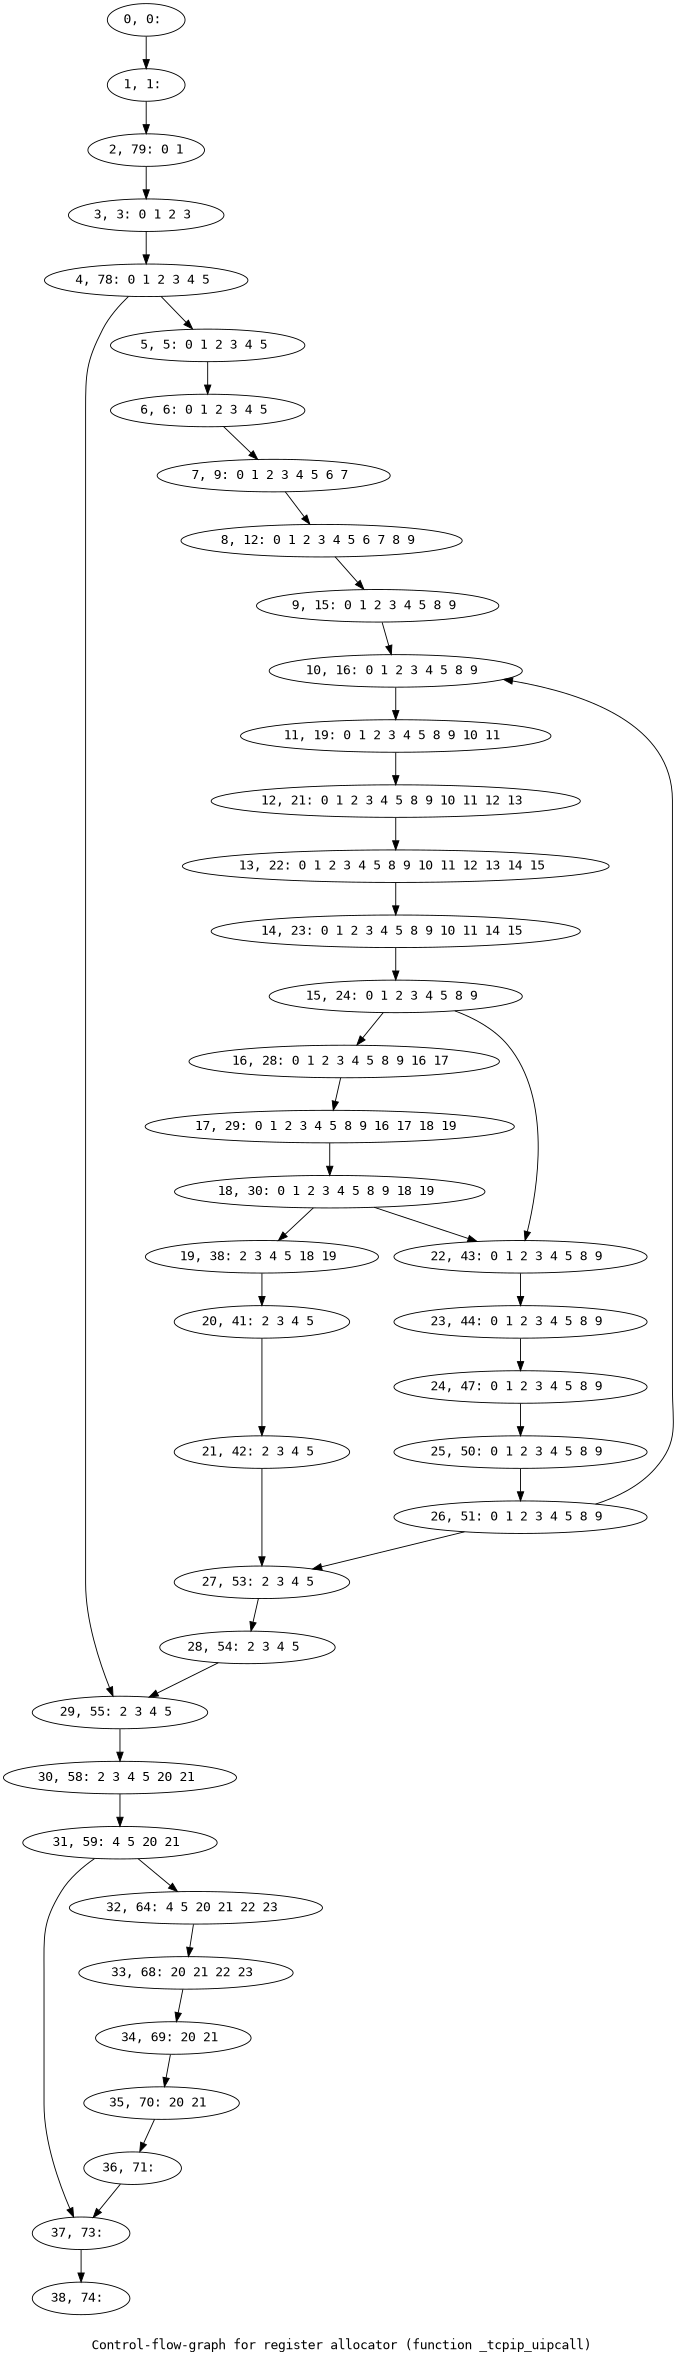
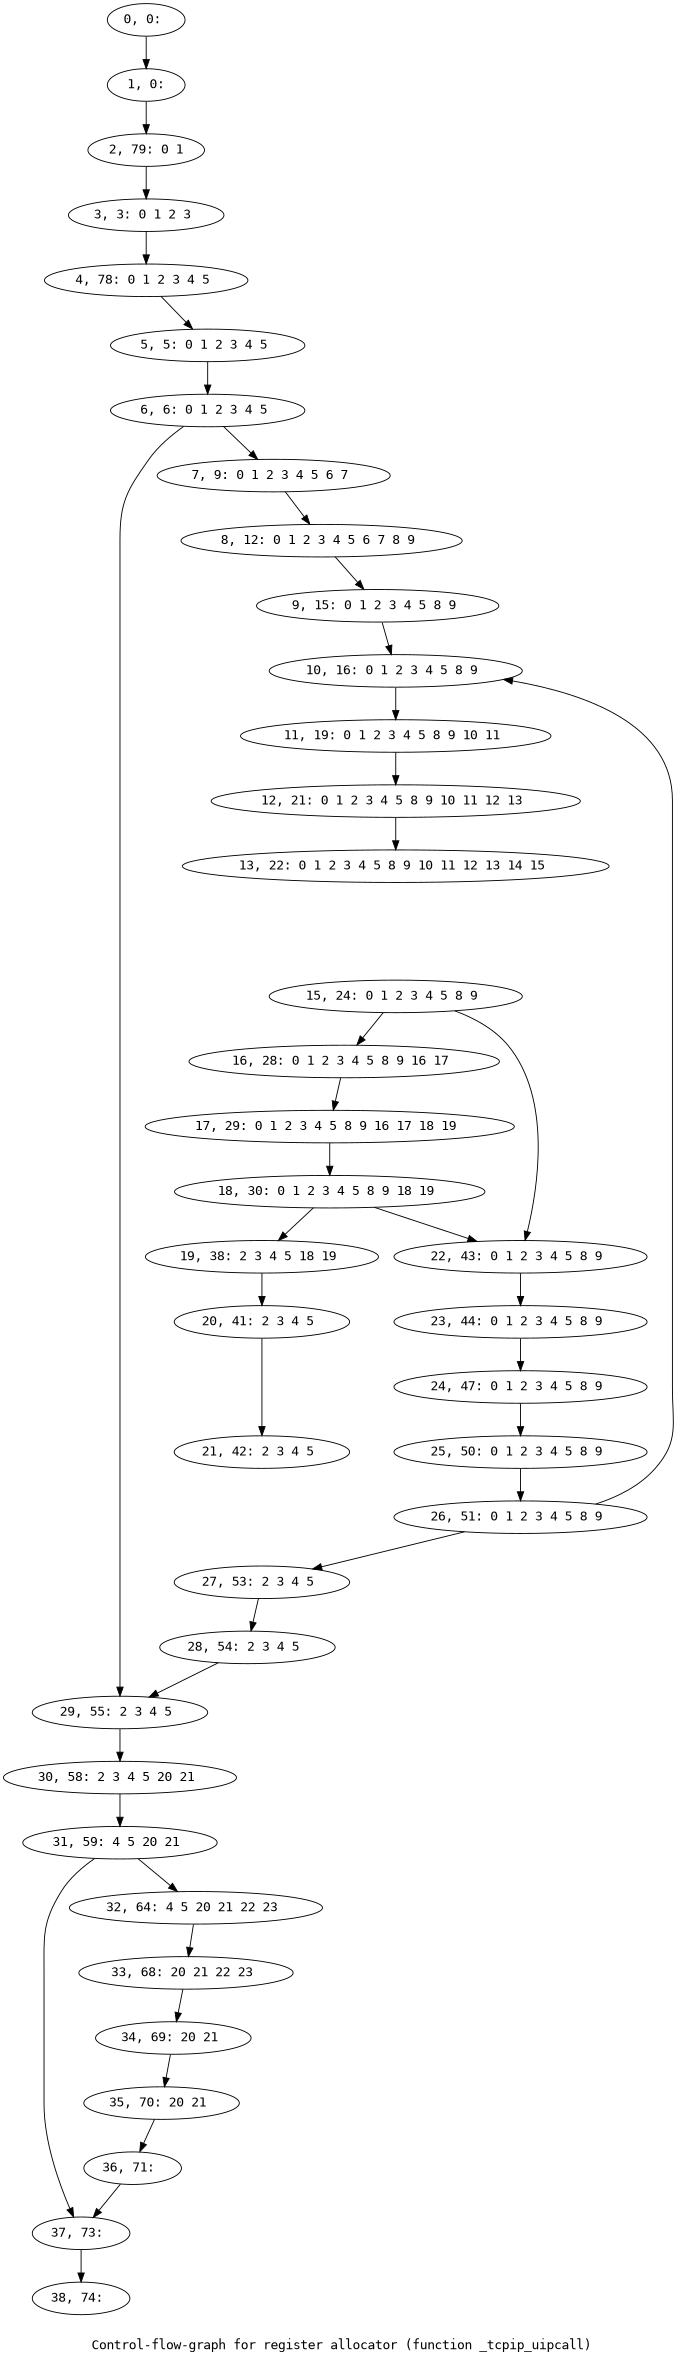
(146, 85) -> (146, 85)
(396, 931) -> none
(86, 988) -> (120, 1046)
(262, 1513) -> none
